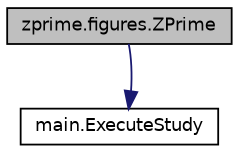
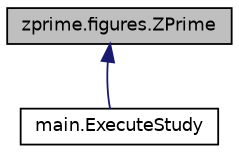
(131, 67) -> (108, 86)
